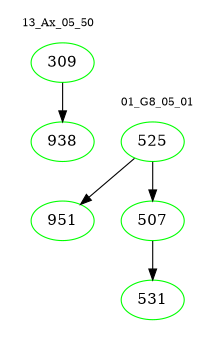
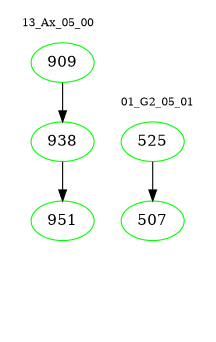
(58, 24) -> (58, 24)
(63, 63) -> (63, 63)
(158, 103) -> (158, 103)
(120, 171) -> (63, 176)
(153, 300) -> none
